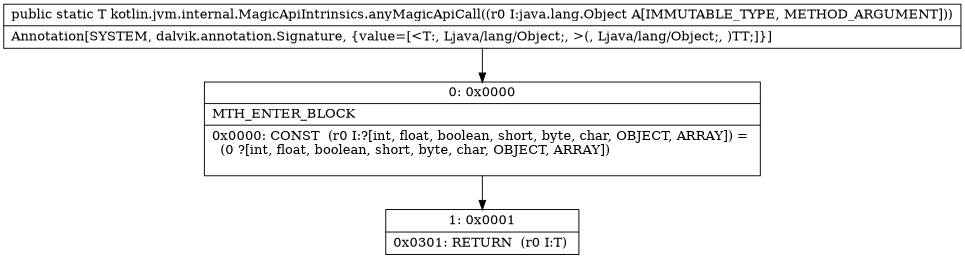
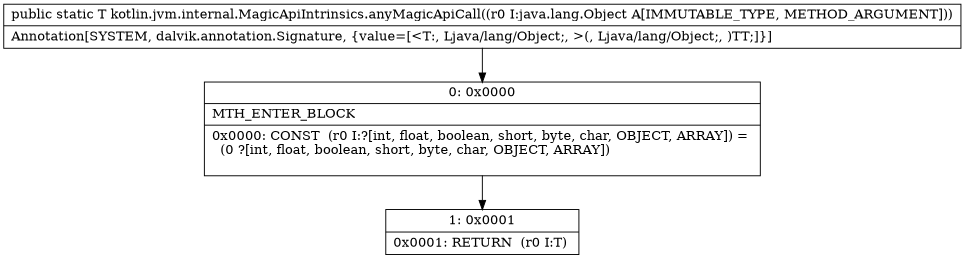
(482, 243) -> (482, 243)
